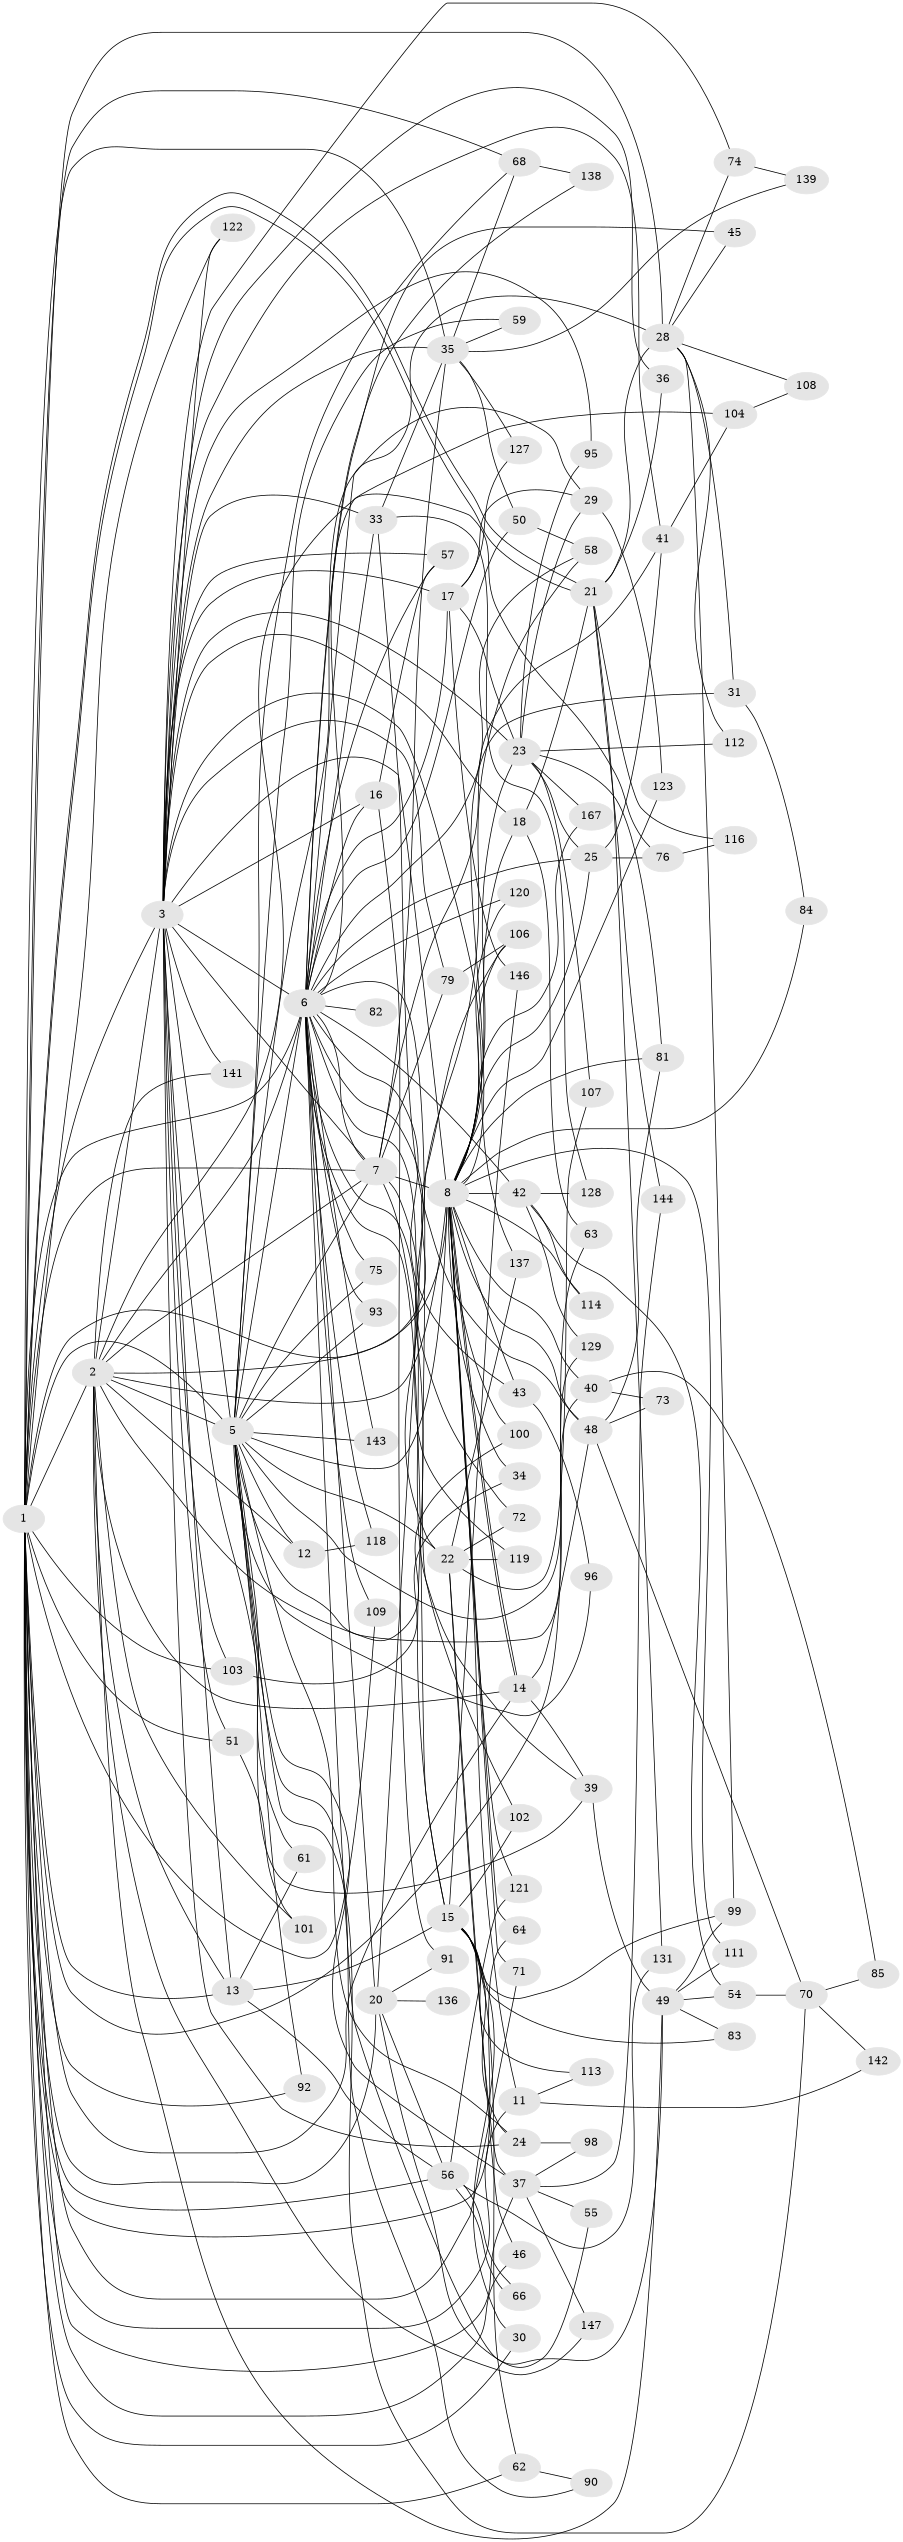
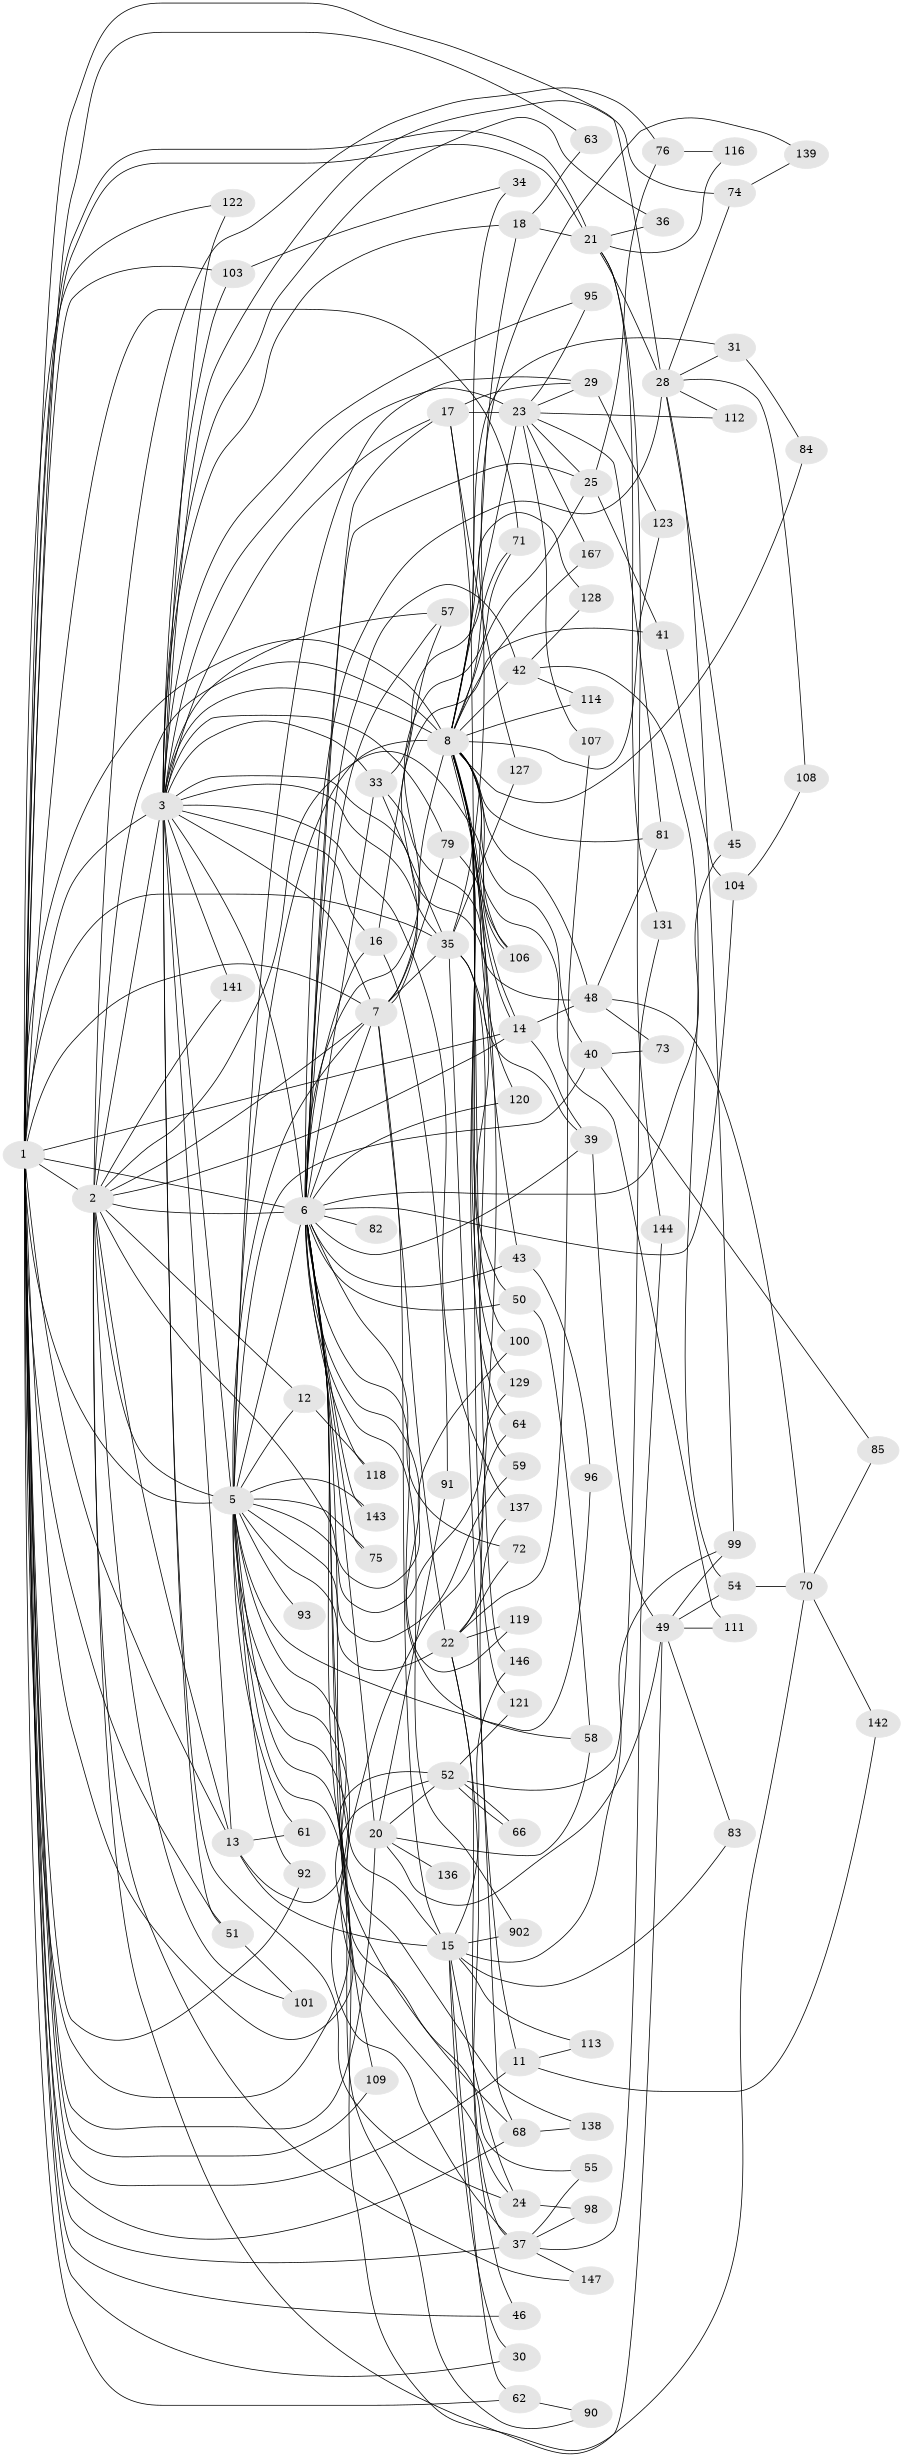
(325, 239) -> none
(324, 1163) -> (408, 804)
(550, 1273) -> (473, 1065)
(520, 1818) -> (520, 1933)
(448, 2176) -> (448, 1776)
